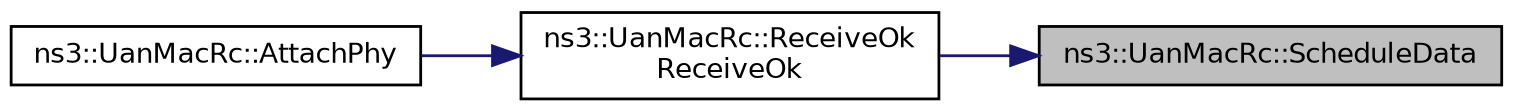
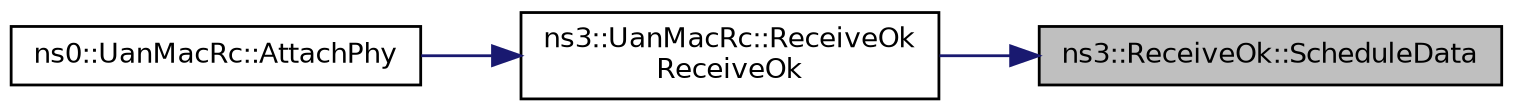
(216, 56) -> (216, 56)
(1270, 56) -> (1270, 56)
